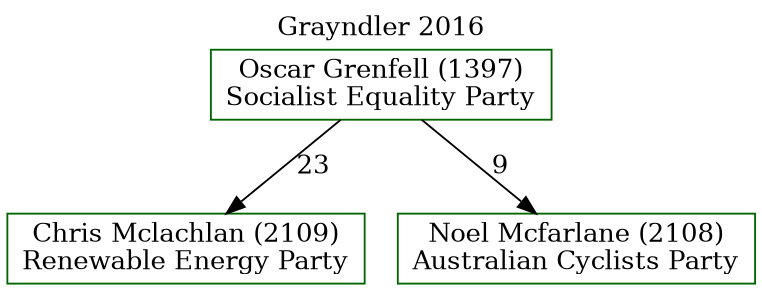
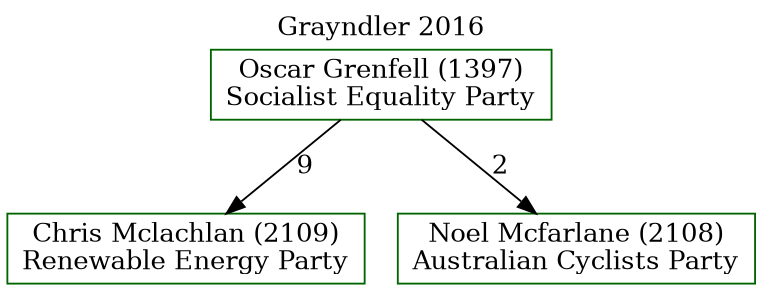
(314, 167) -> (306, 167)
(501, 167) -> (501, 167)
